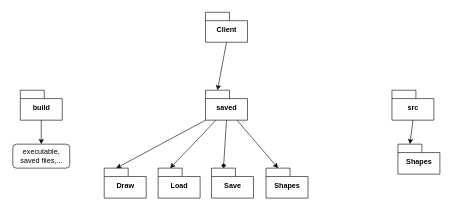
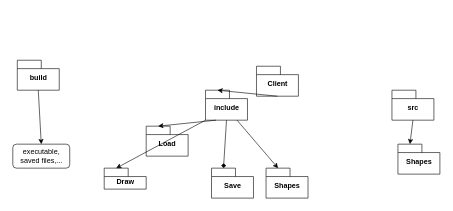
(227, 27) -> (278, 81)
(41, 105) -> (38, 75)
(227, 108) -> (227, 108)
(125, 183) -> (125, 179)
(179, 183) -> (167, 141)
